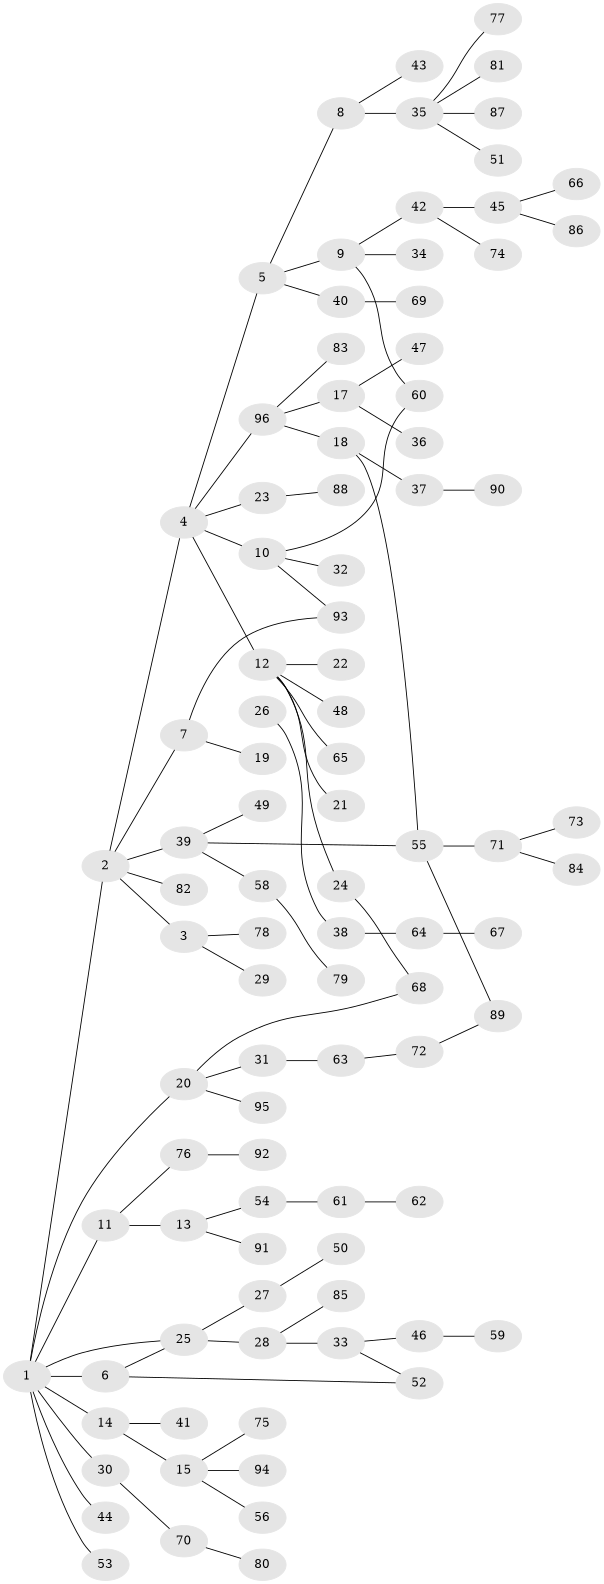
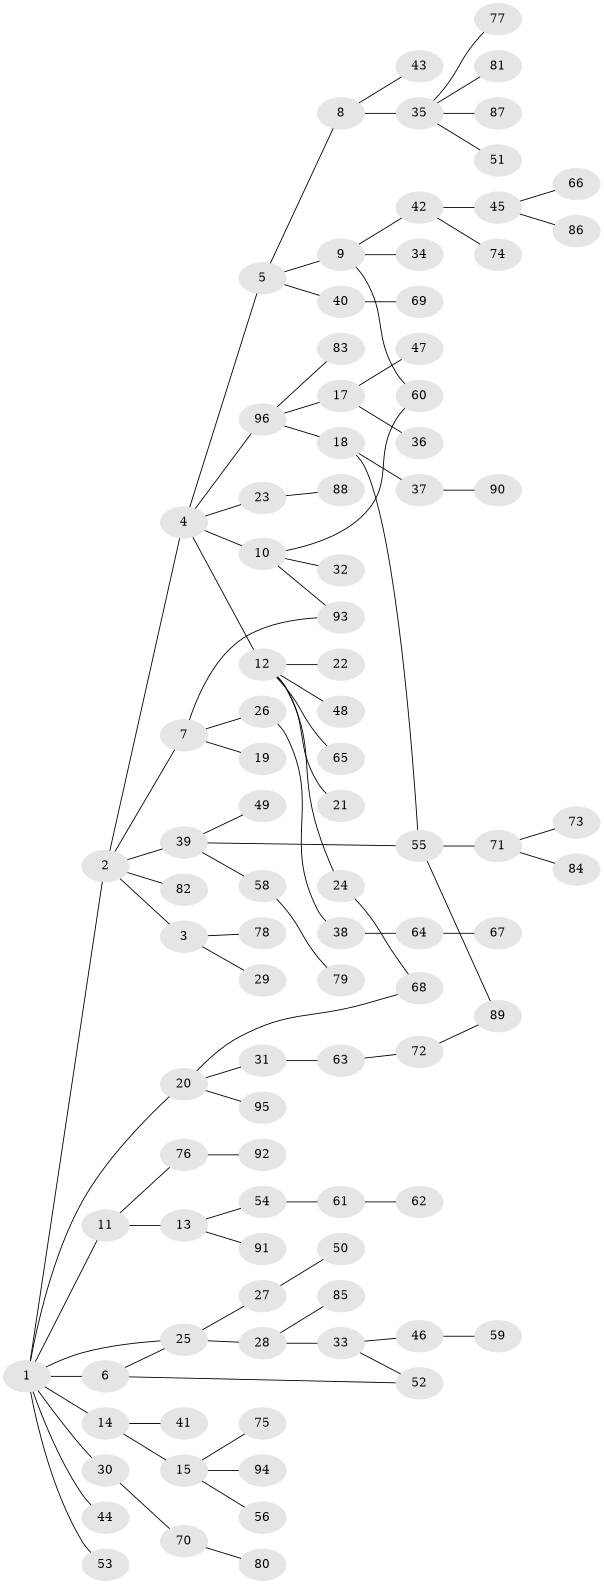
none -> (223, 723)
